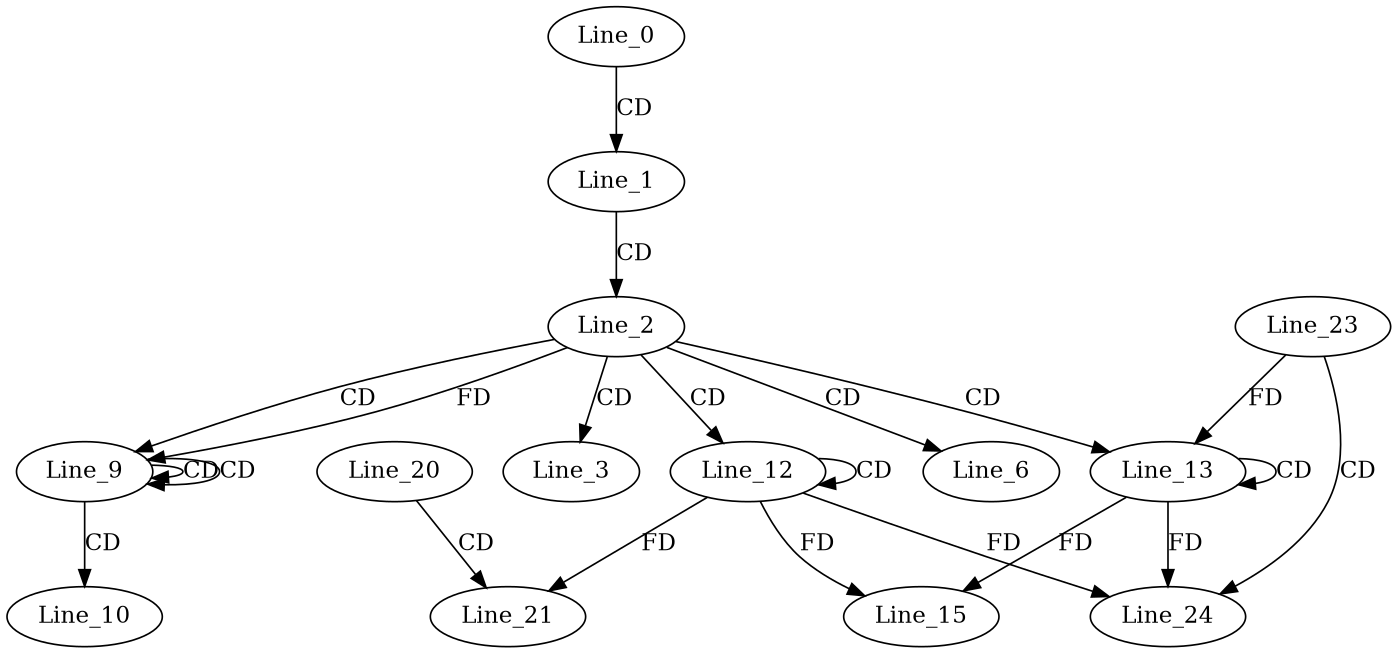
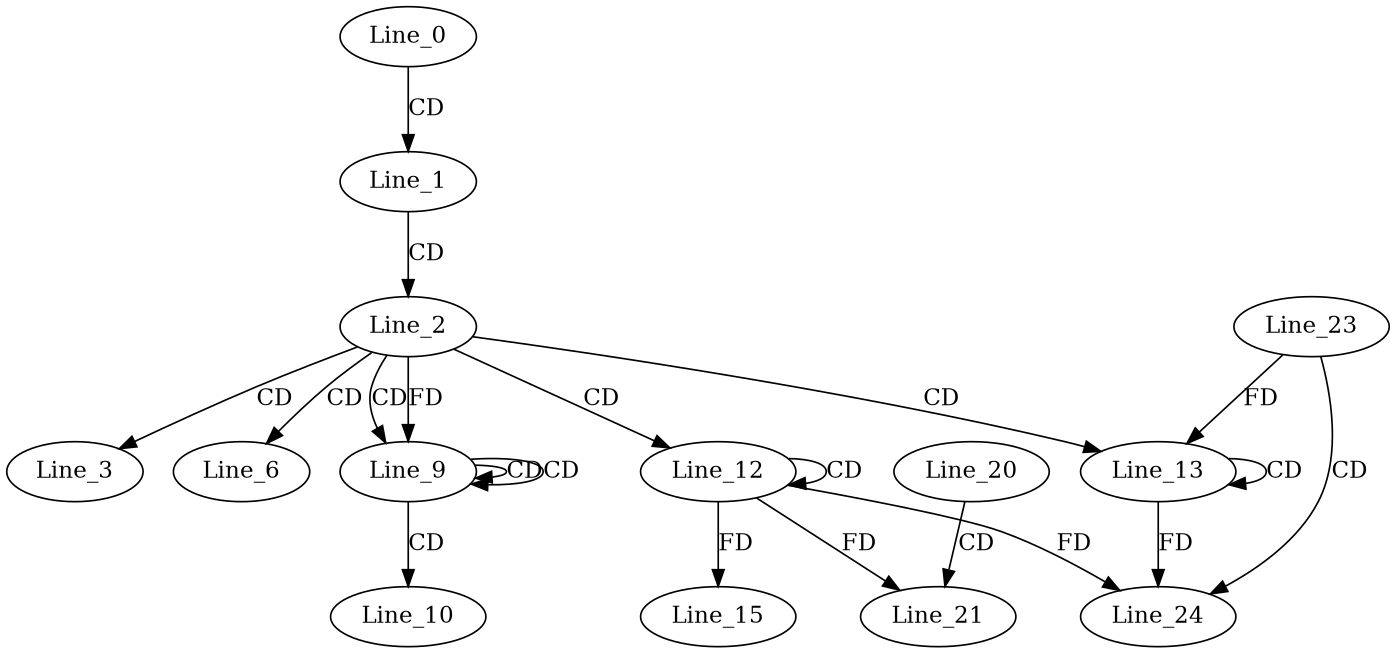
(1052, 540) -> none
